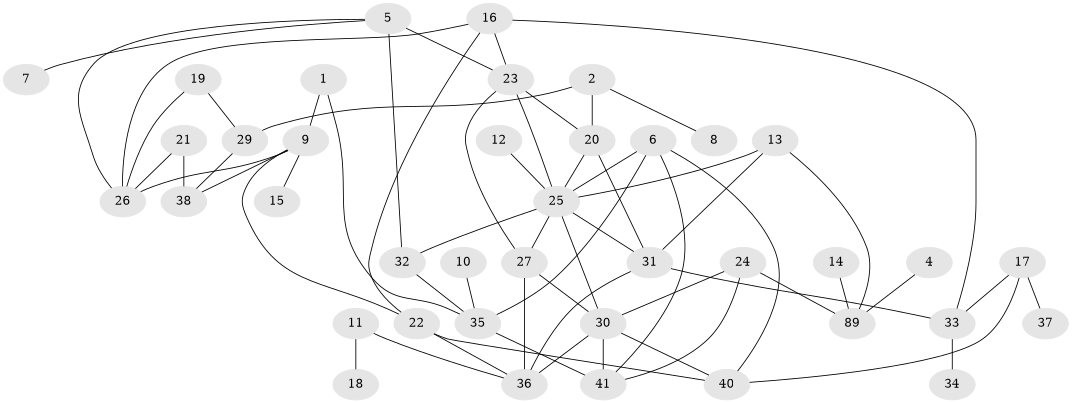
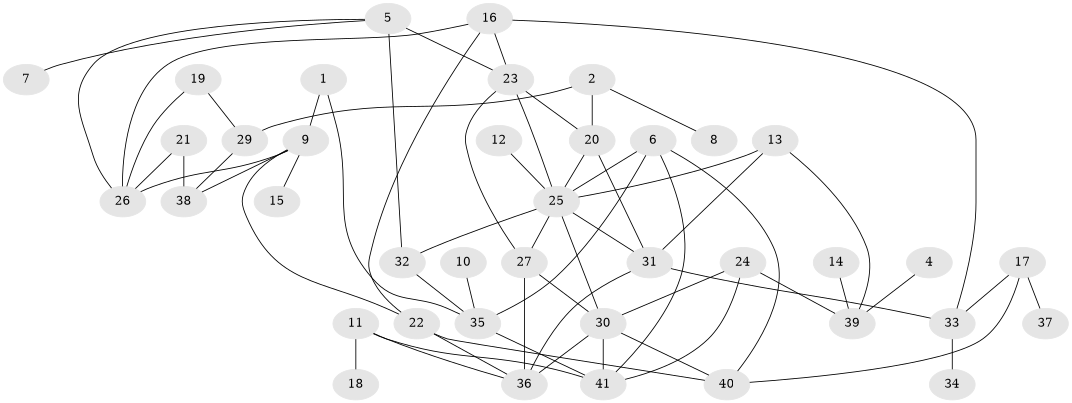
(852, 324) -> (852, 324)
none -> (488, 358)
